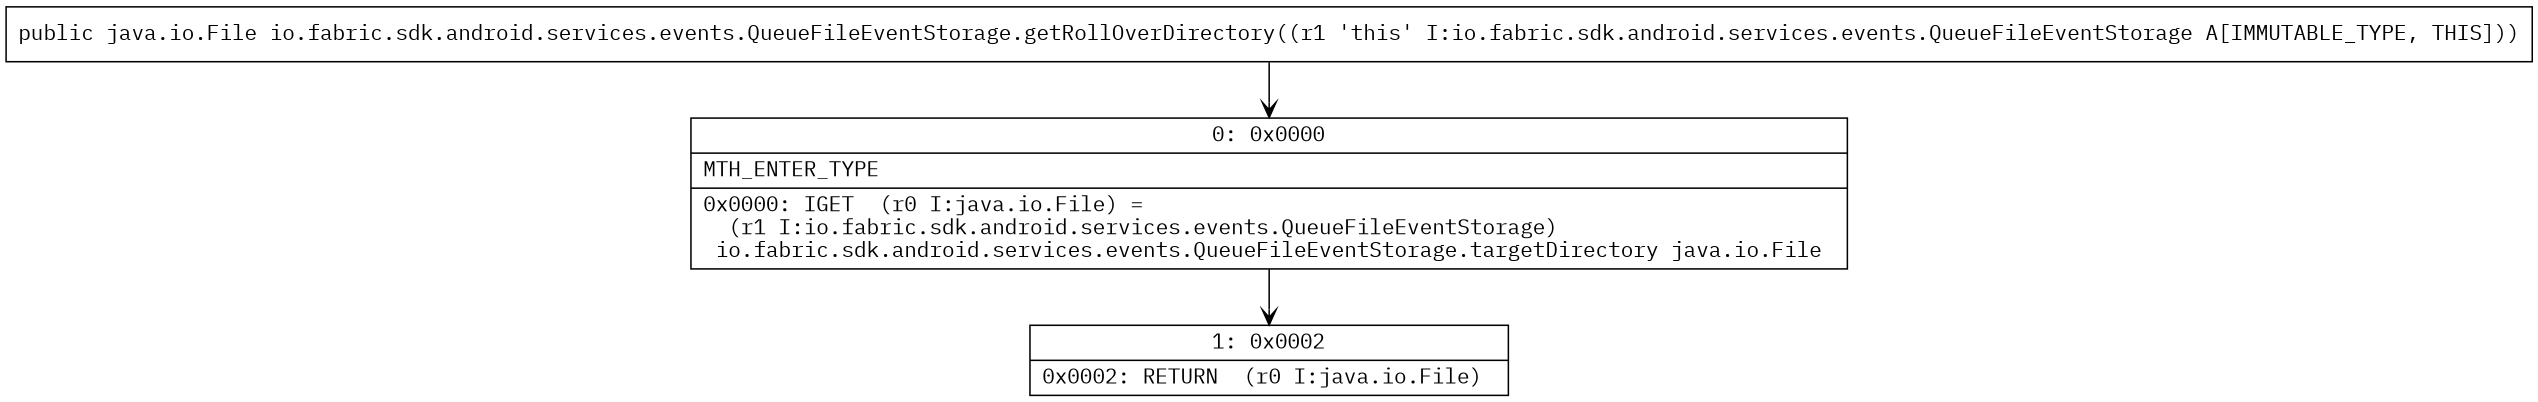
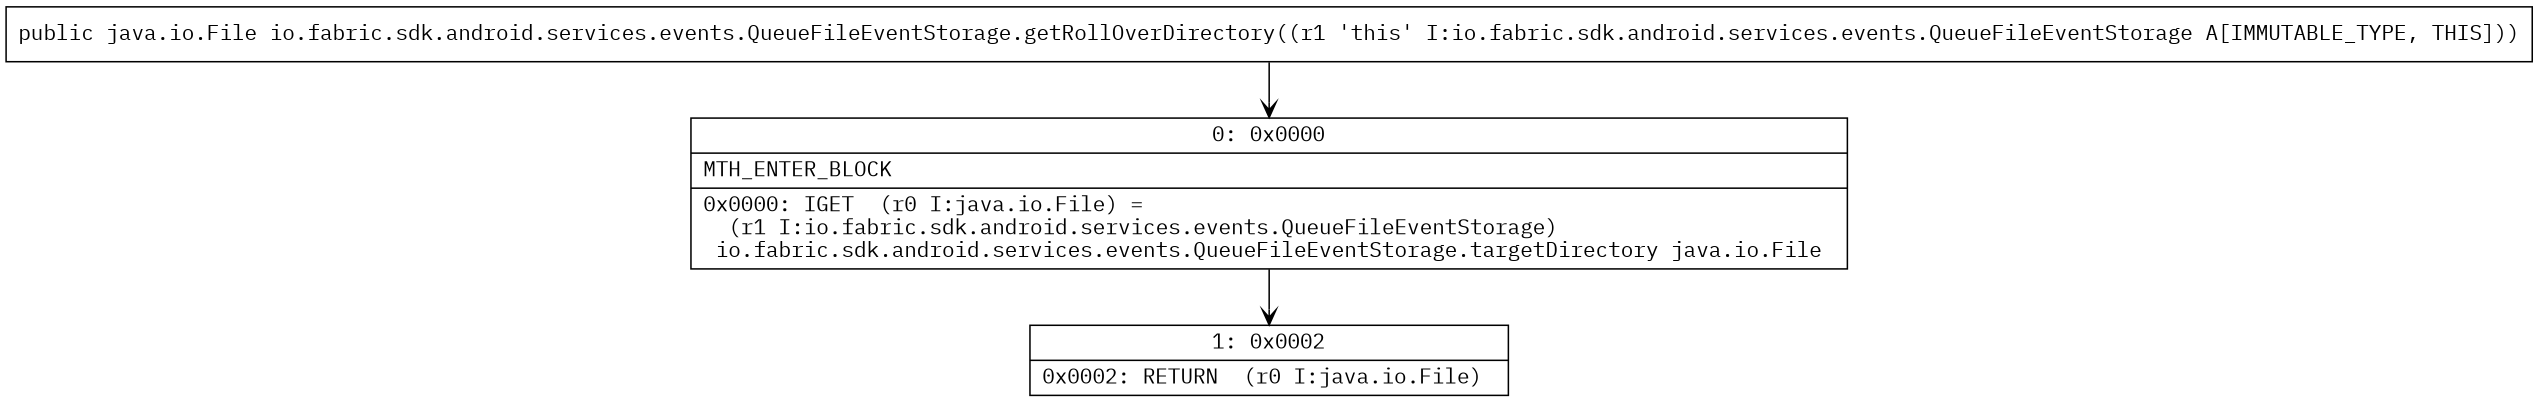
(792, 170) -> (798, 170)
